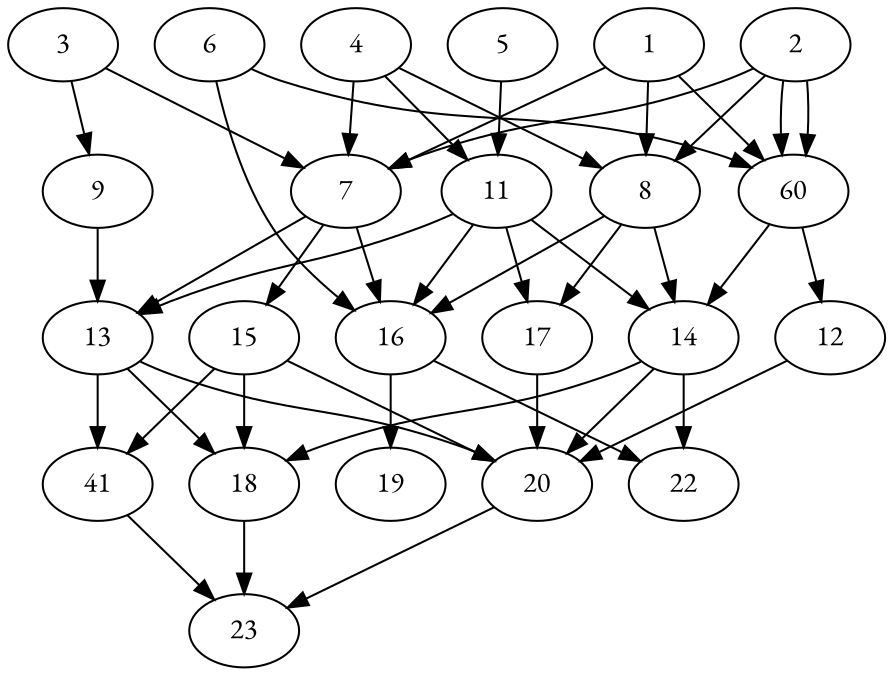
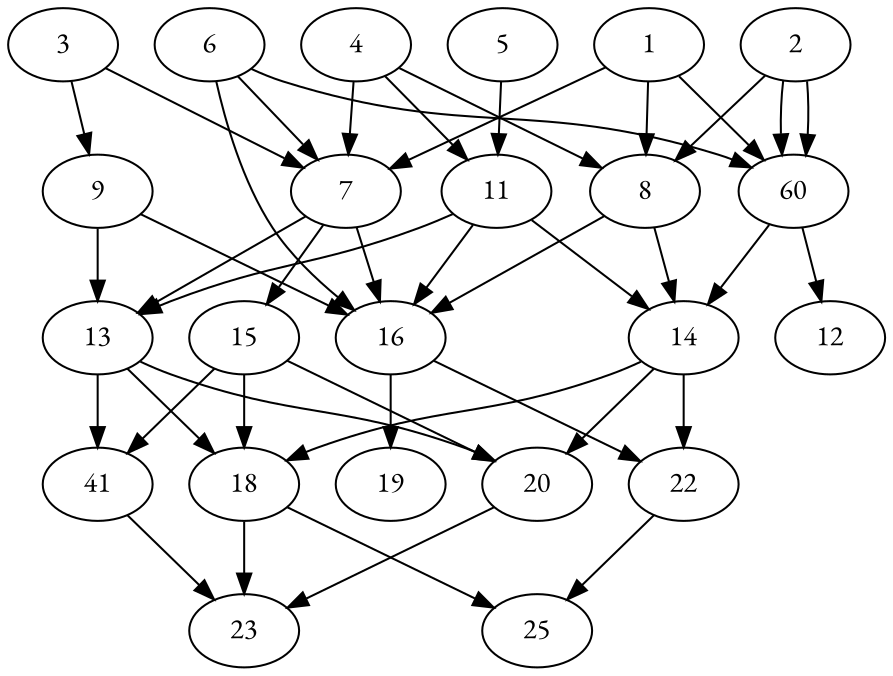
(599, 114) -> (270, 110)
none -> (216, 251)
(537, 338) -> none
(698, 404) -> none
none -> (537, 631)
